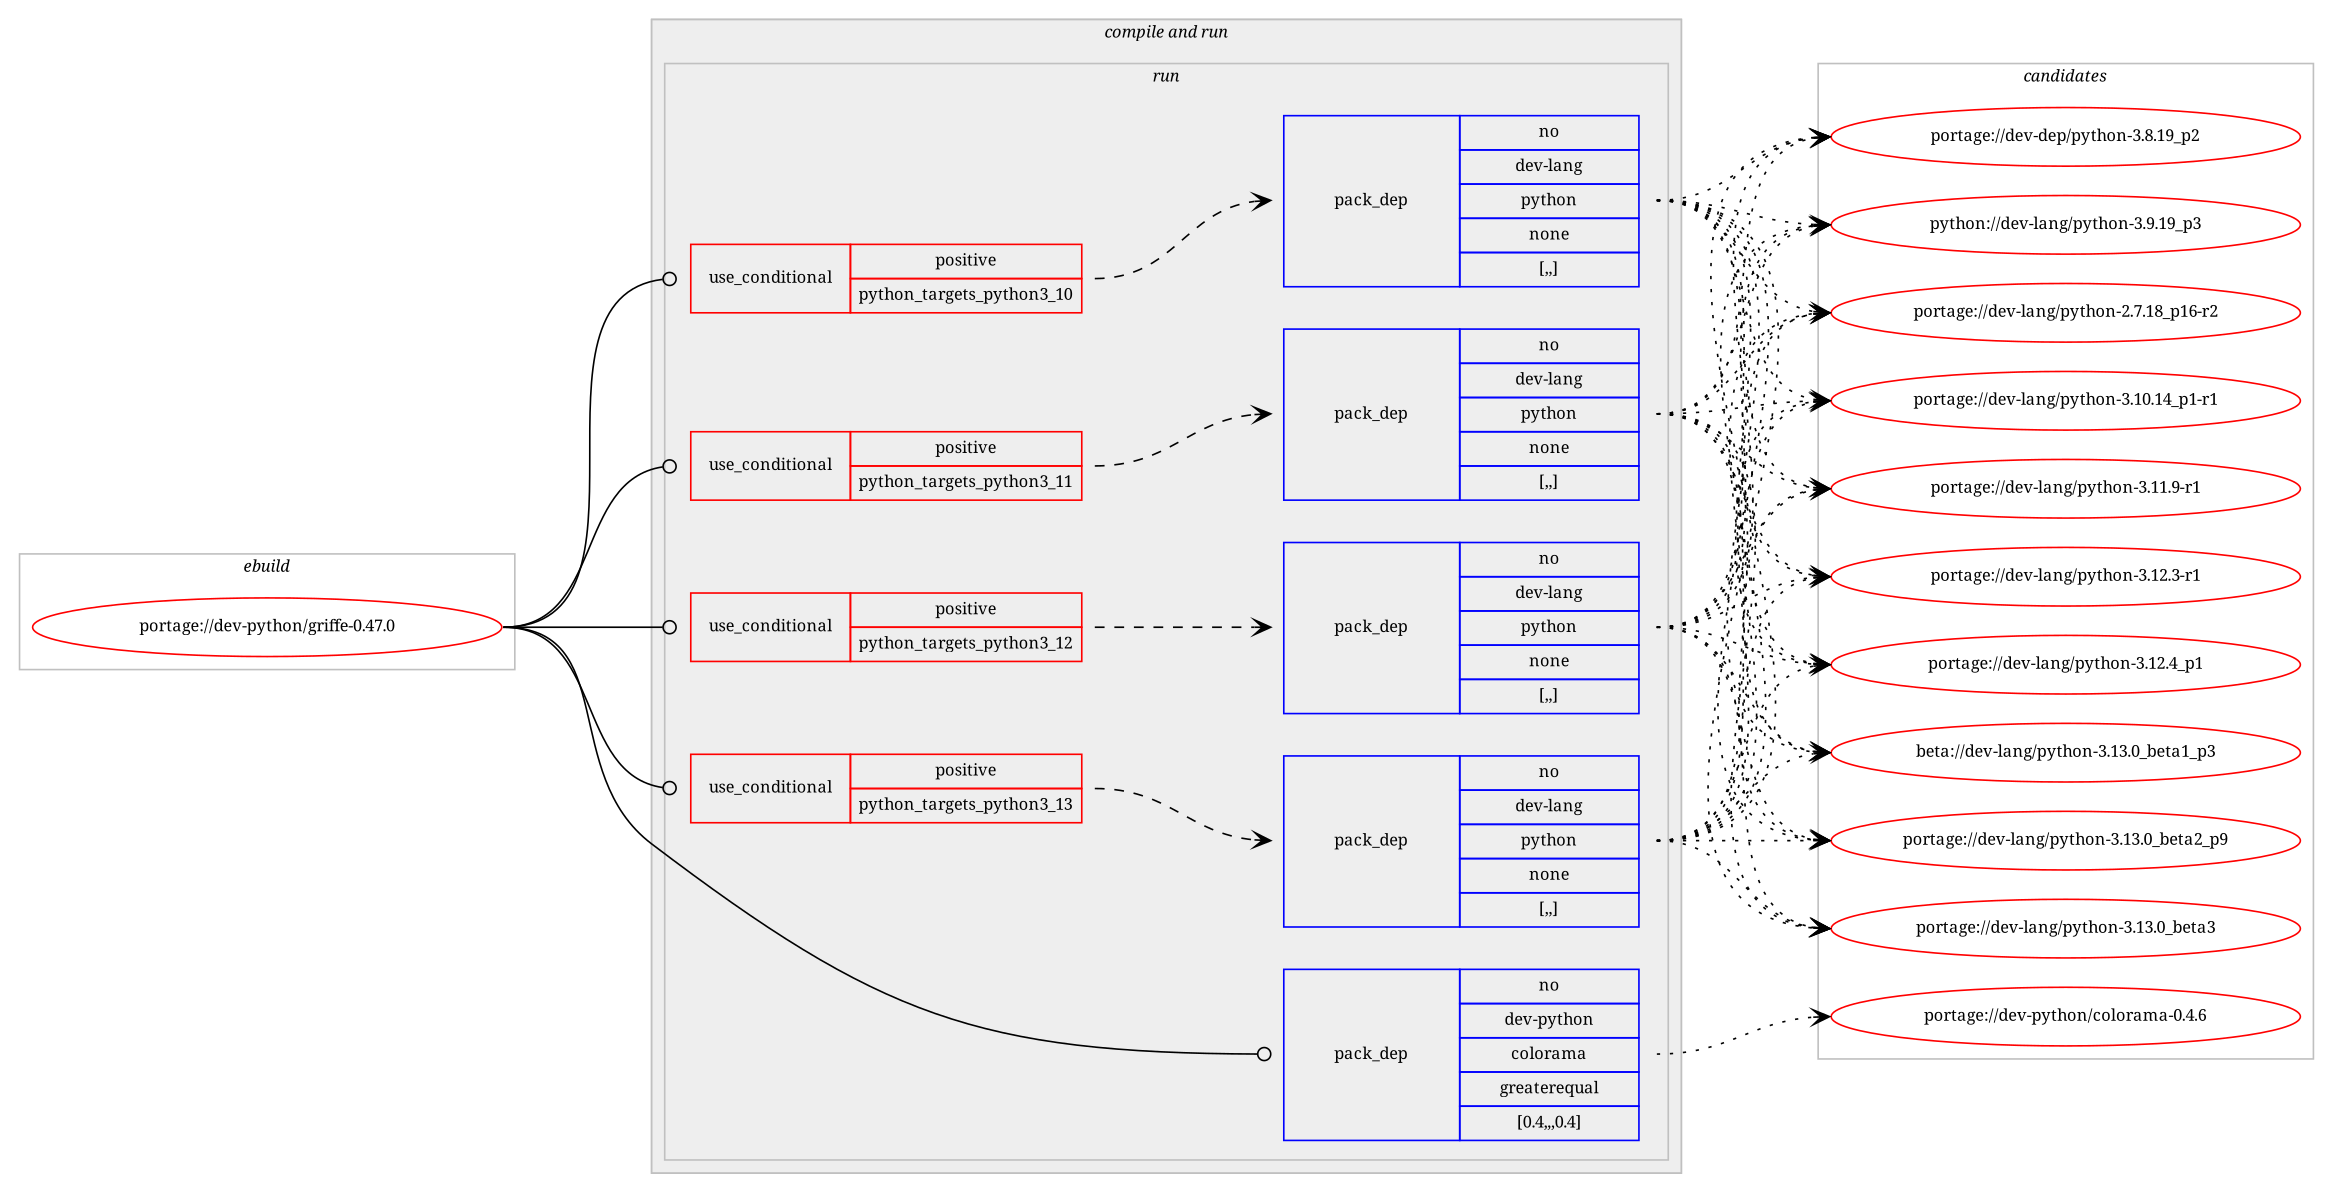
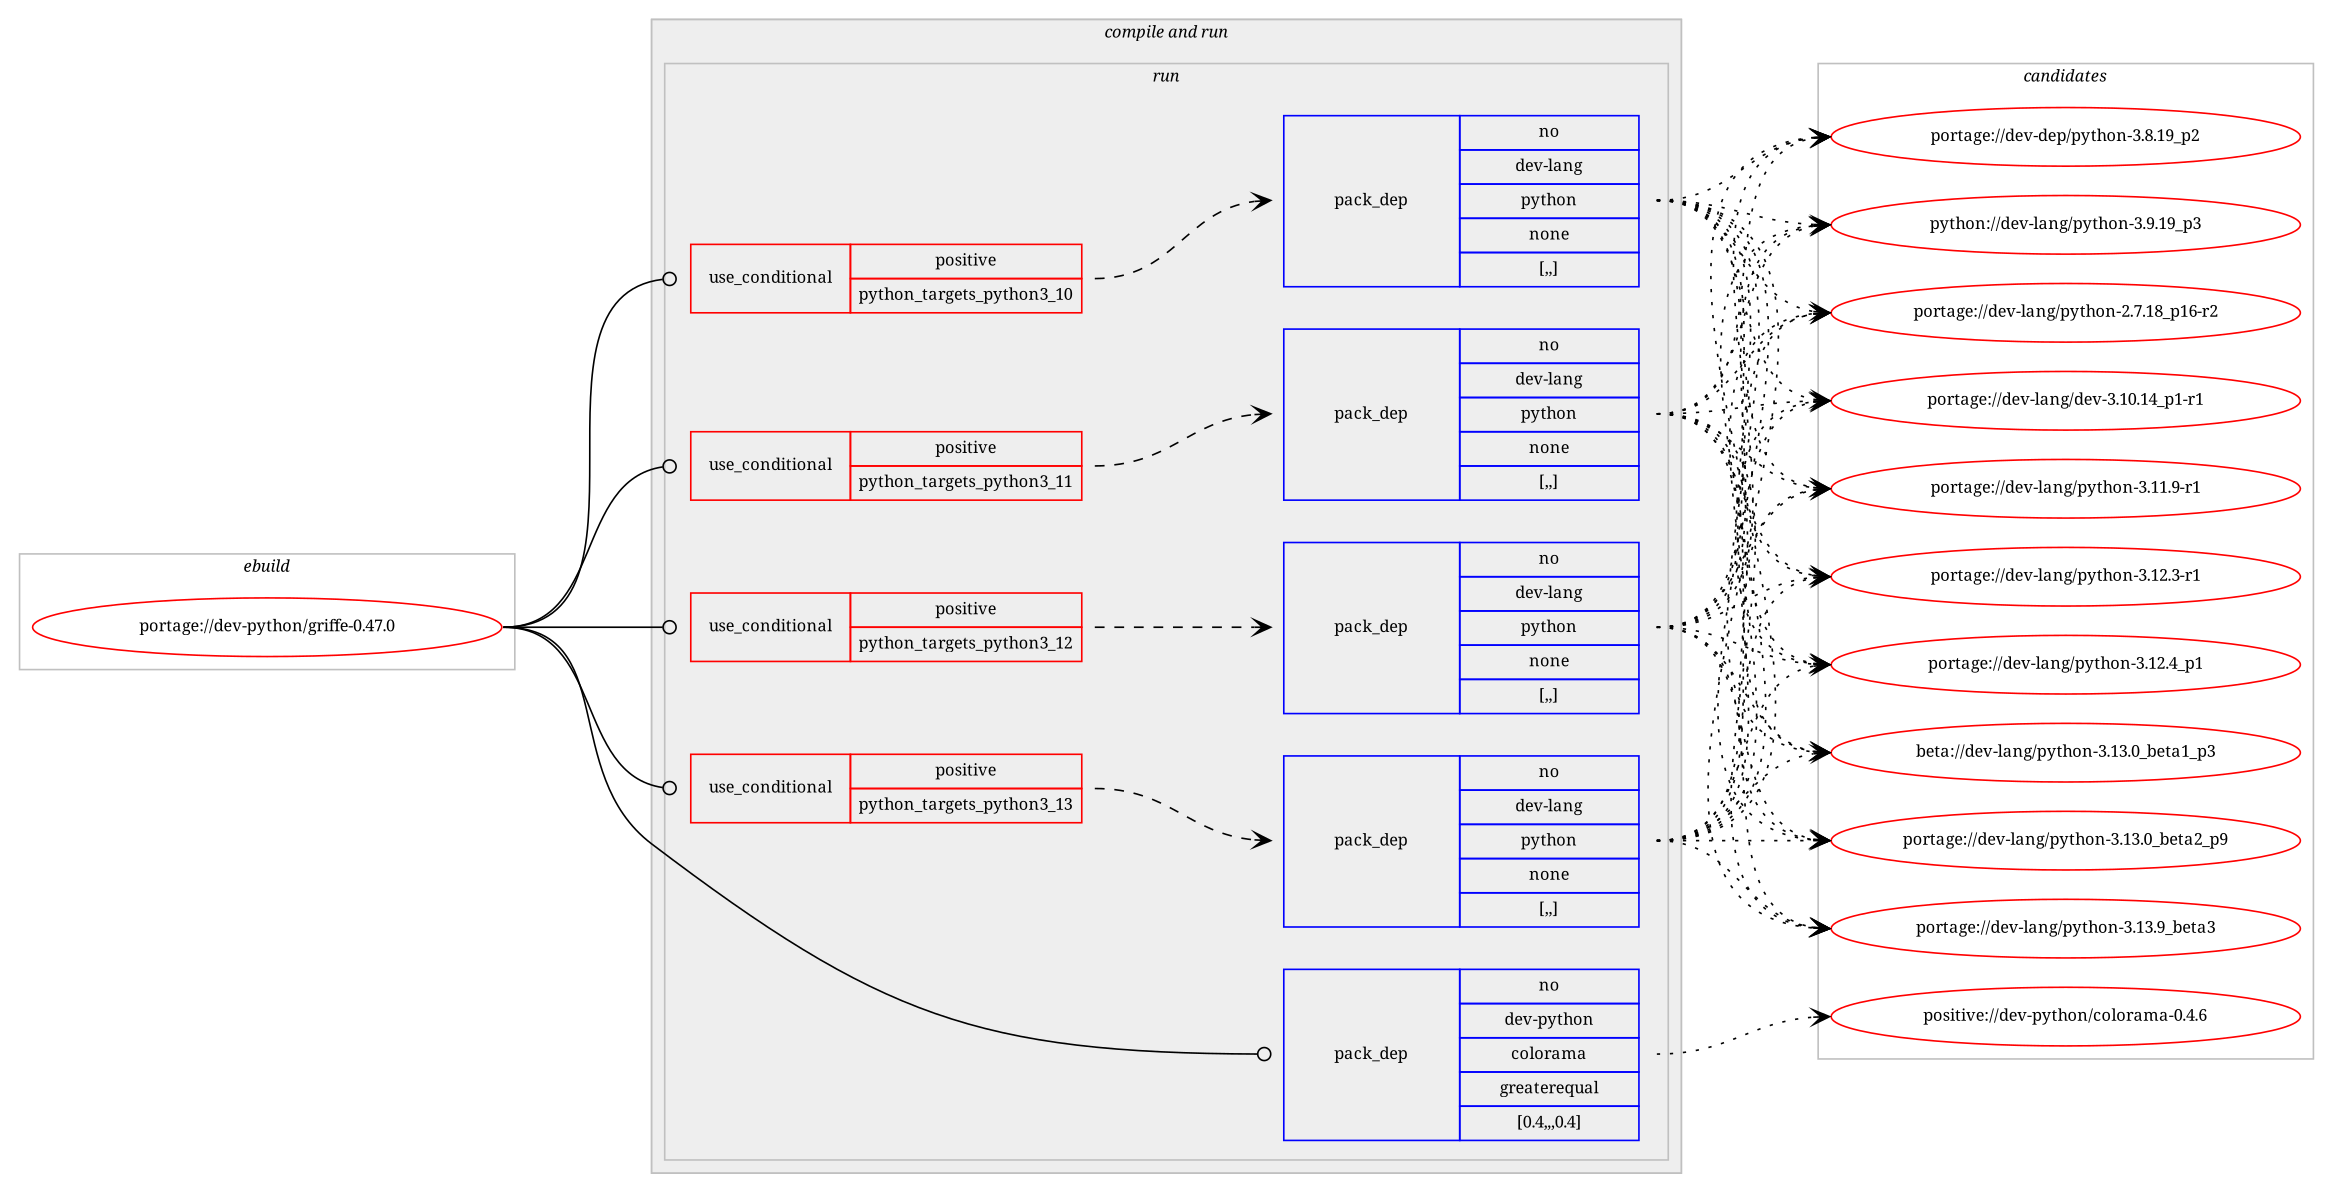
(2066, 401) -> (2066, 401)
(2066, 929) -> (2066, 929)
(2066, 1017) -> (2066, 1017)
